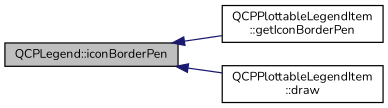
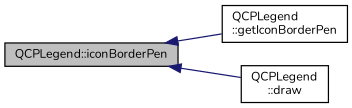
(303, 24) -> (285, 24)
(303, 84) -> (285, 84)
